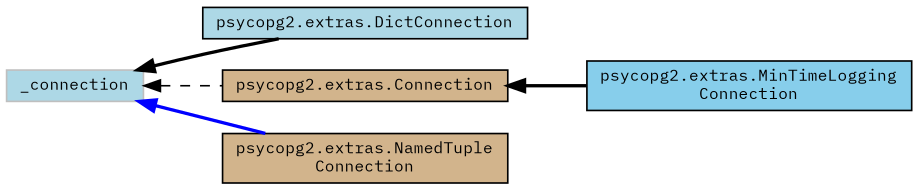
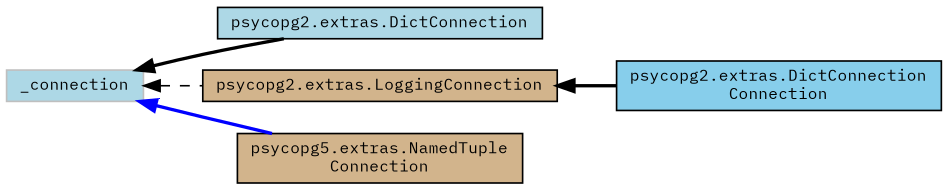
(365, 86) -> (380, 86)
(749, 86) -> (779, 86)
(365, 158) -> (380, 158)
